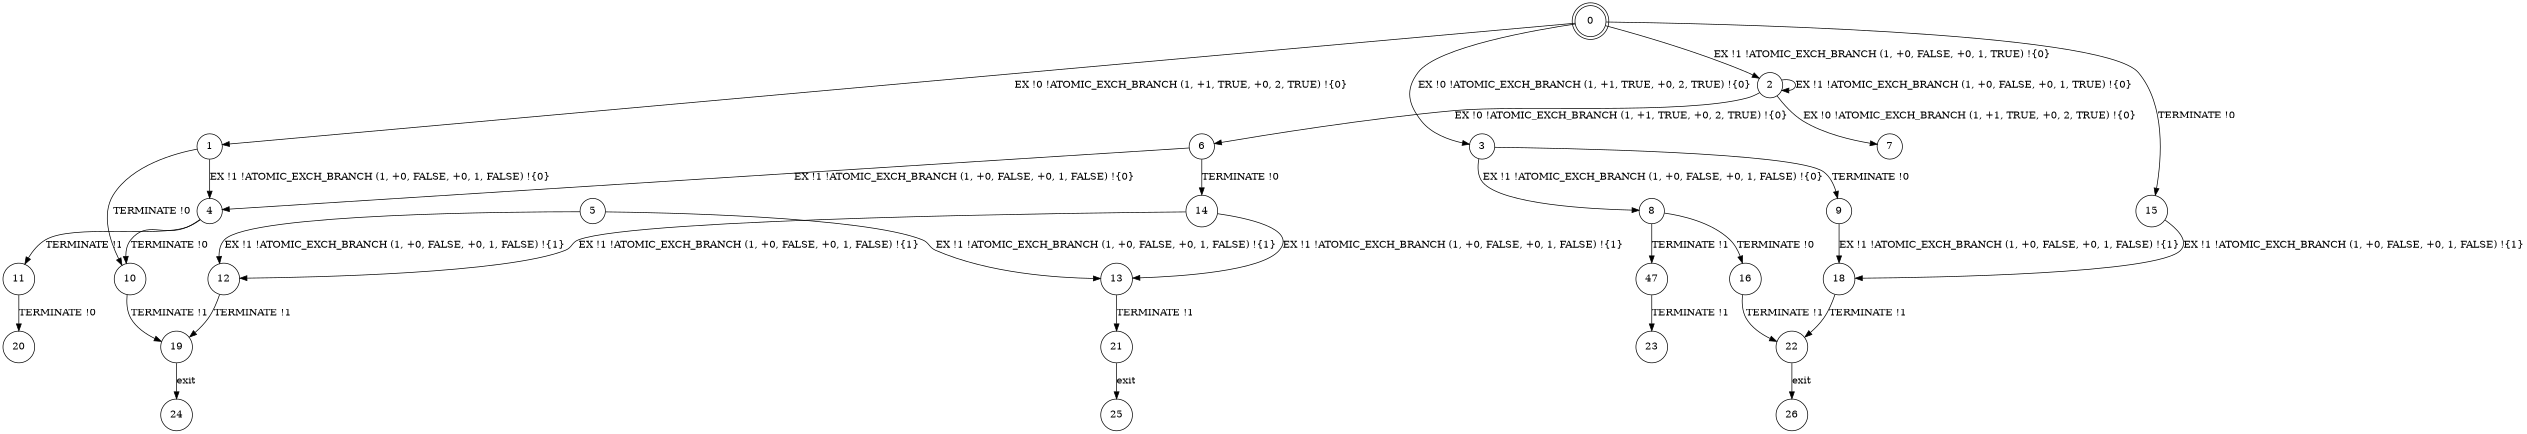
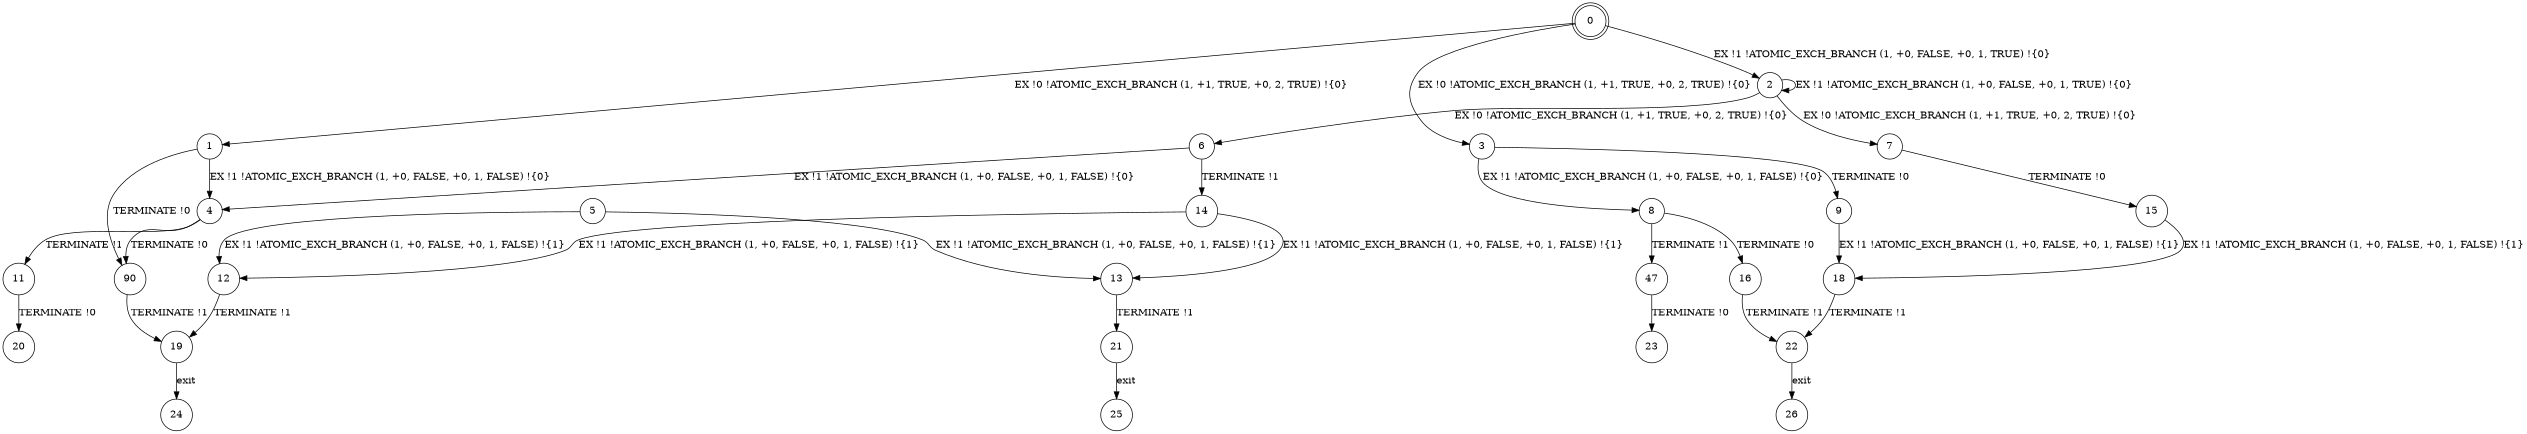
(1935, 35) -> (2016, 178)
(1241, 177) -> (1241, 177)
(130, 279) -> (130, 279)
(1690, 313) -> (1690, 313)
